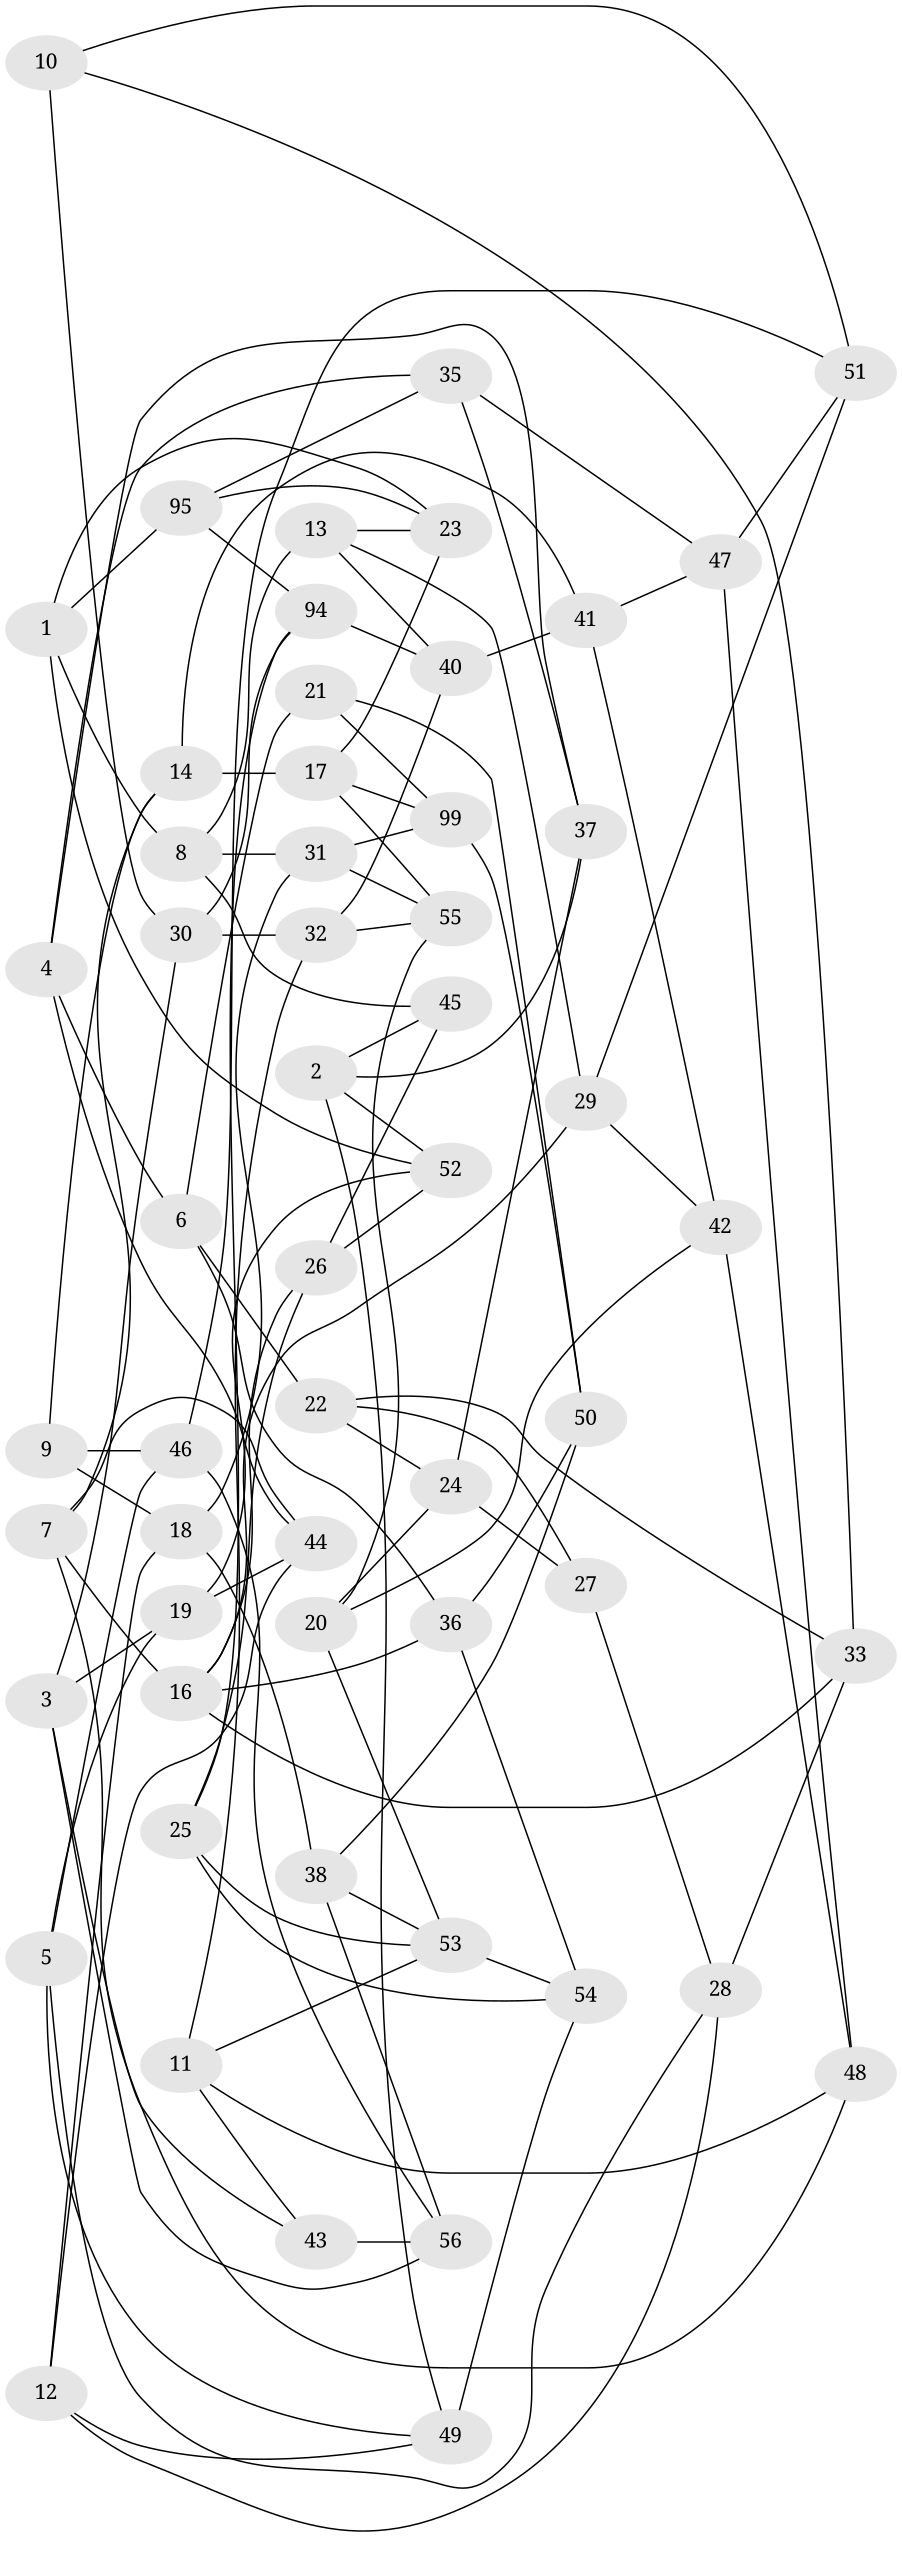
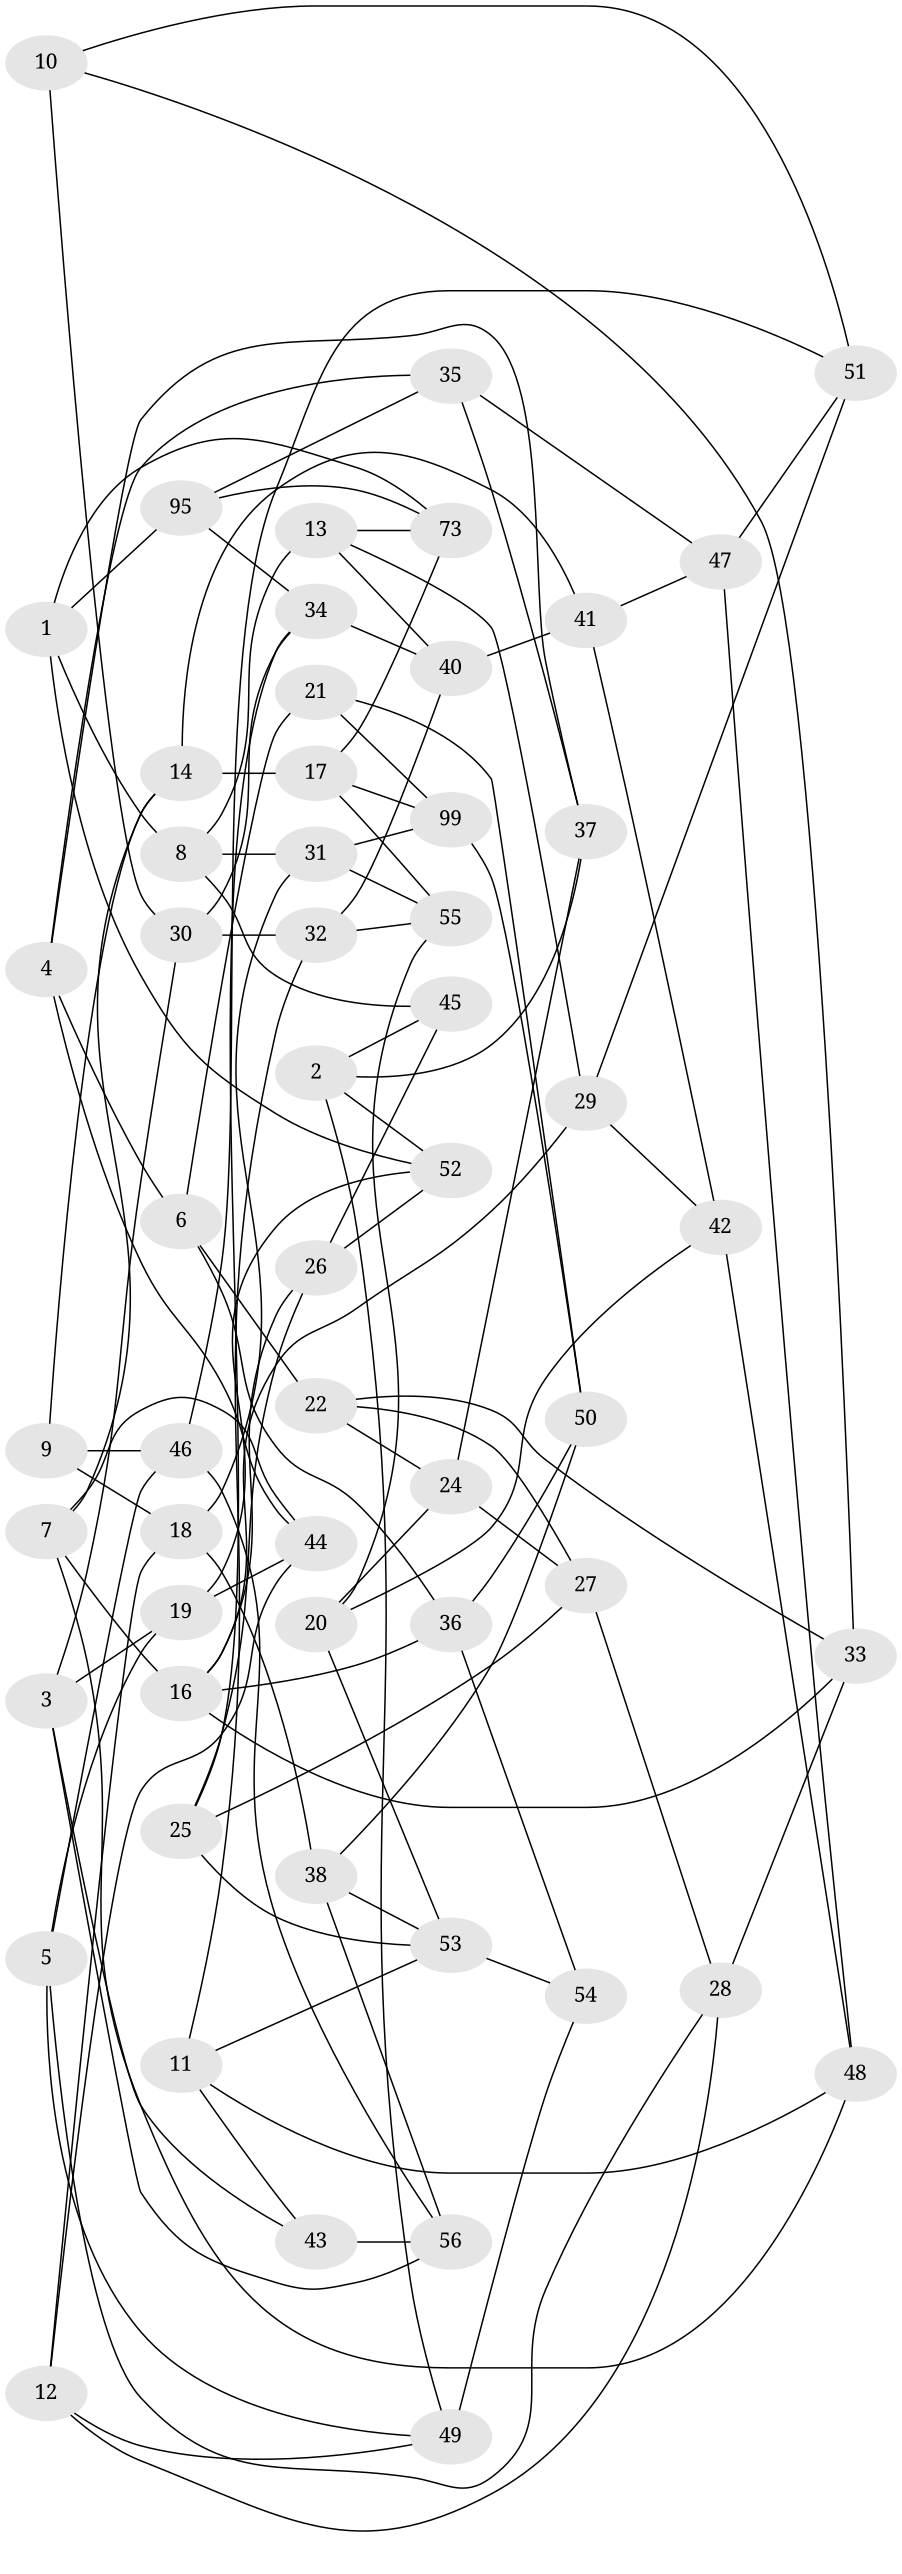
(451, 531) -> (451, 531)
(316, 611) -> (316, 611)
(338, 1977) -> (396, 1724)
